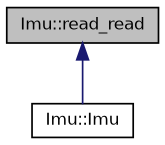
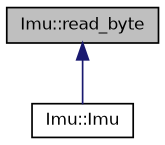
(83, 25) -> (83, 25)
